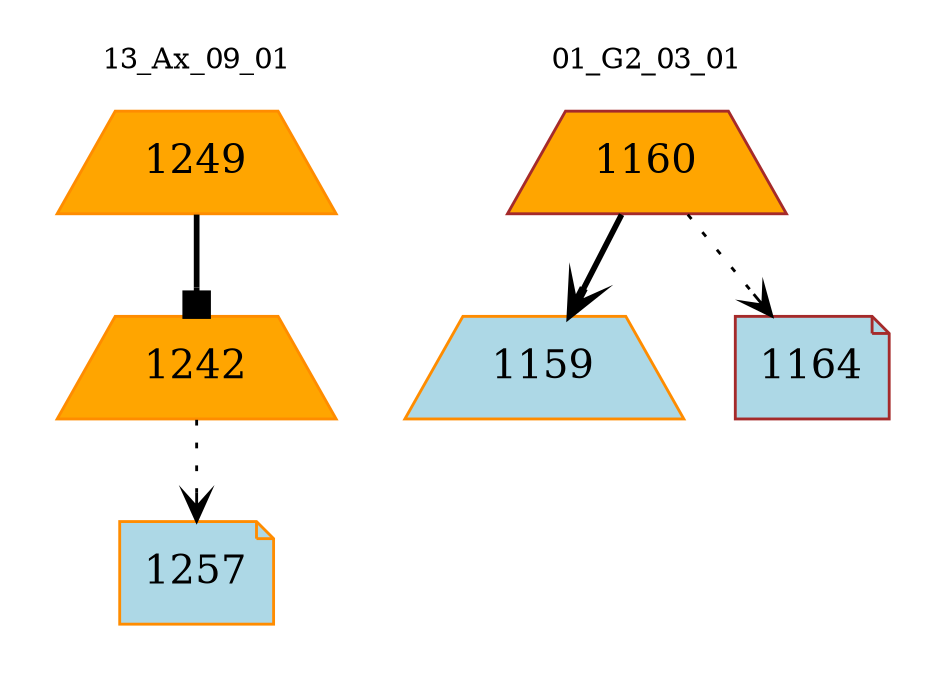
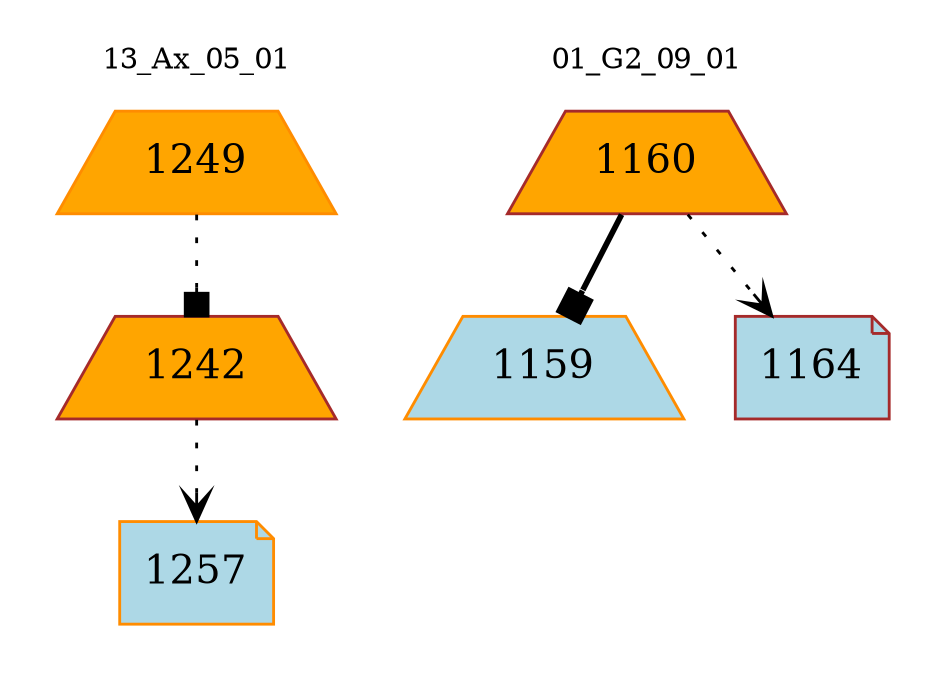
(197, 61) -> (197, 61)
(647, 61) -> (647, 61)
(197, 251) -> (197, 251)
(602, 252) -> (602, 252)
(197, 368) -> (197, 368)
